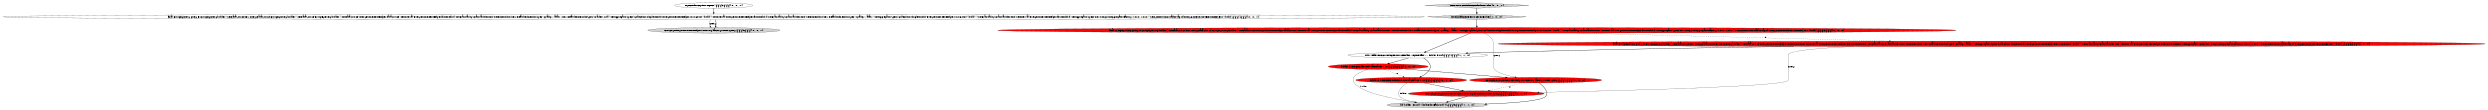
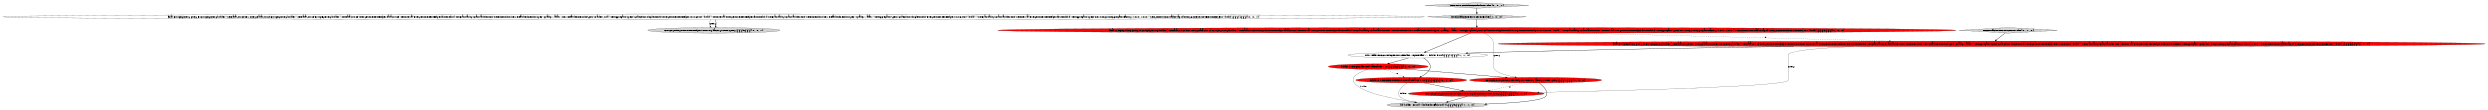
(714, 5) -> none
none -> (2008, 30)
